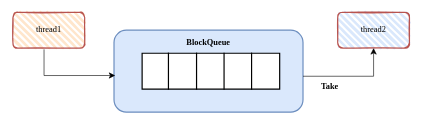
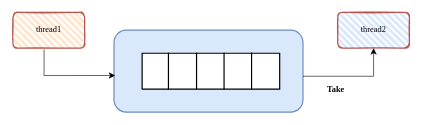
(209, 43) -> none
(330, 87) -> (336, 90)
